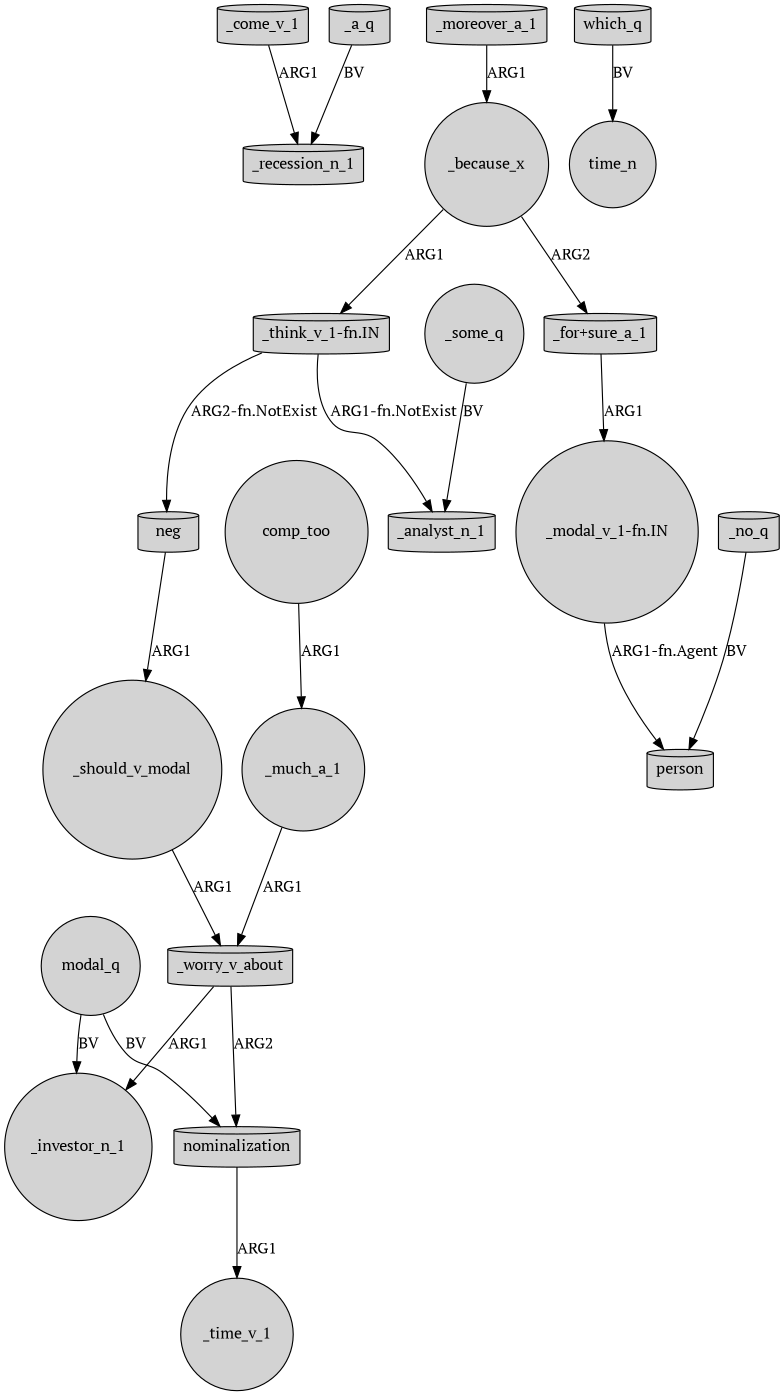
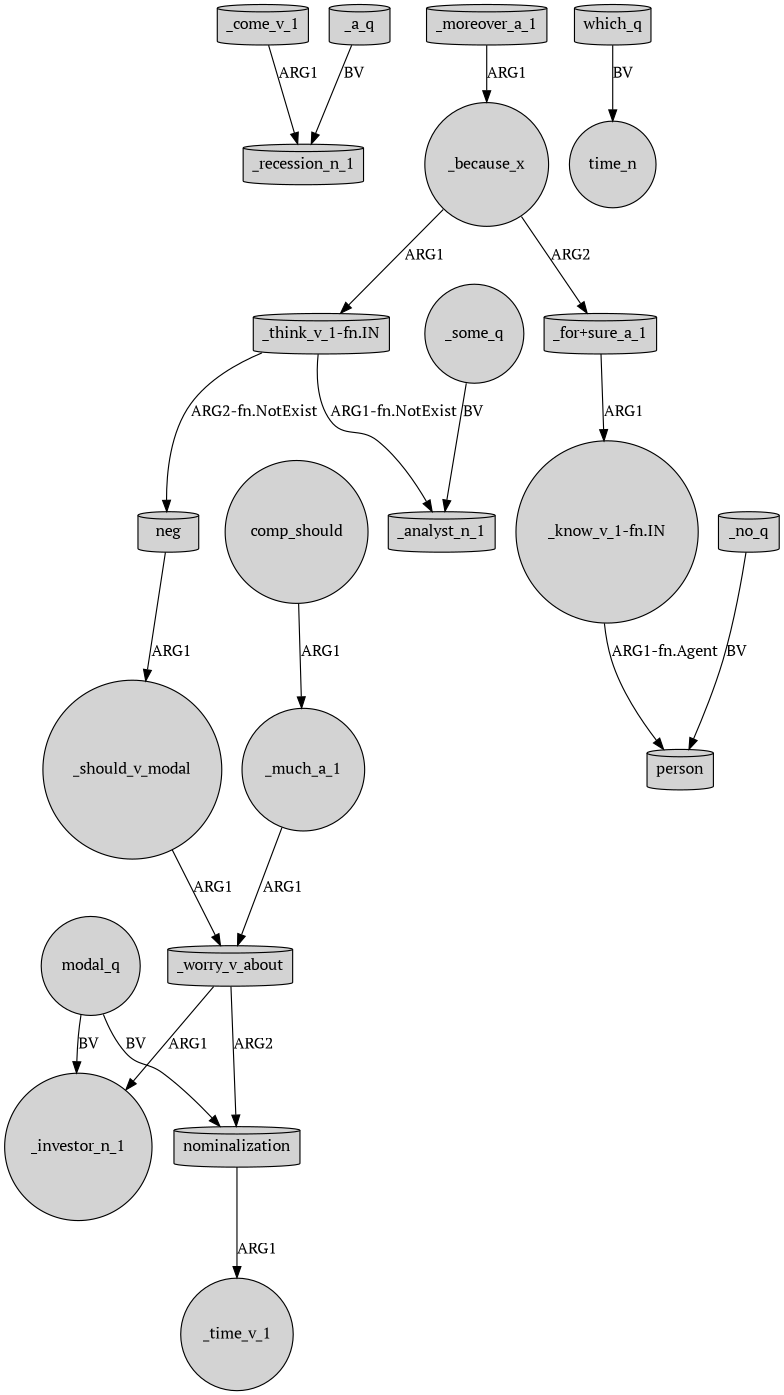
(297, 532) -> (297, 532)
(607, 532) -> (607, 532)
